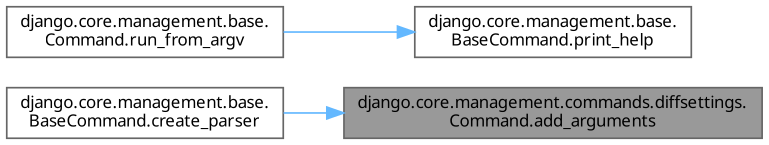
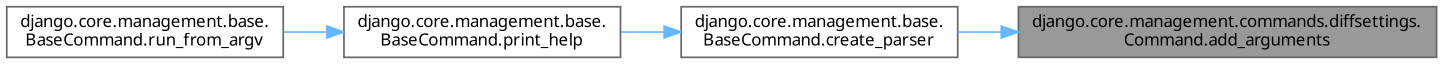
(145, 32) -> (145, 32)
none -> (642, 32)
